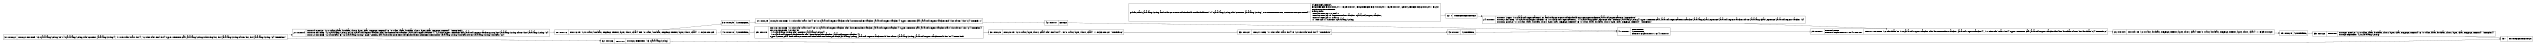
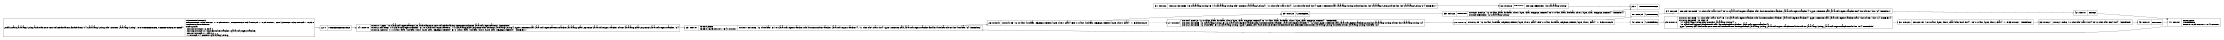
(1468, 32) -> (2157, 22)
(289, 35) -> (1157, 23)
(2520, 39) -> (1648, 7)
